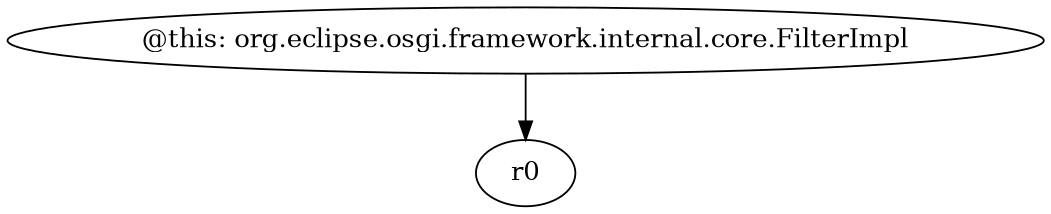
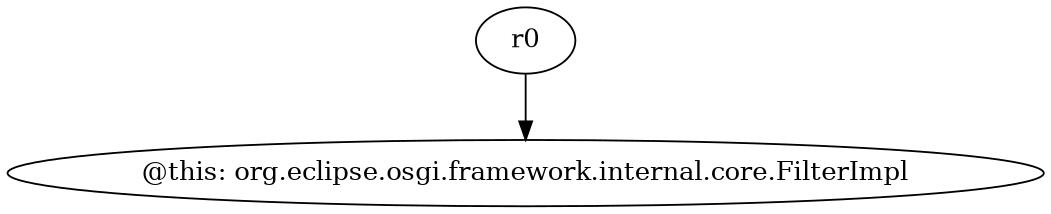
(526, 98) -> (526, 98)
